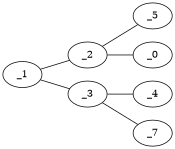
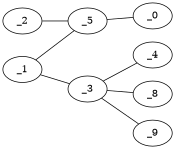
(120, 55) -> (120, 18)
(55, 65) -> (55, 45)
none -> (153, 94)
(153, 133) -> (153, 133)
